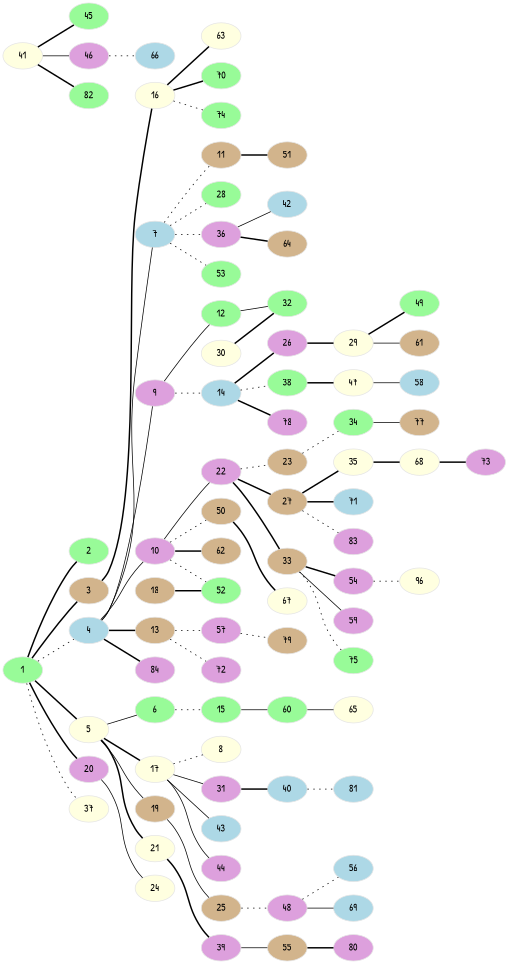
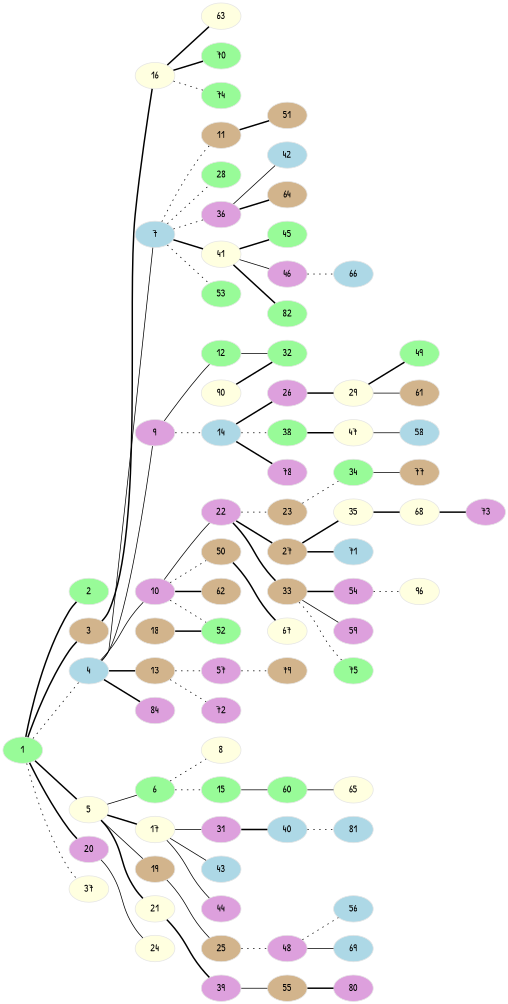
none -> (188, 244)
(221, 353) -> (221, 393)
(353, 541) -> none
(188, 759) -> (188, 770)
